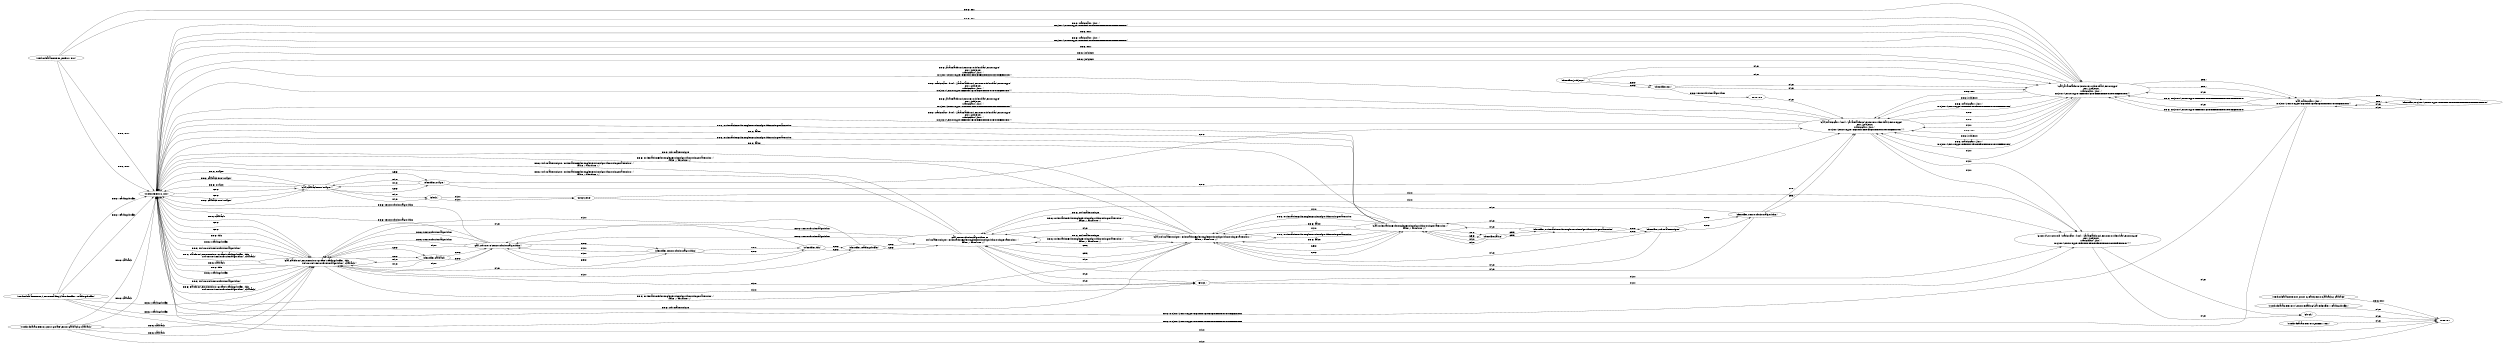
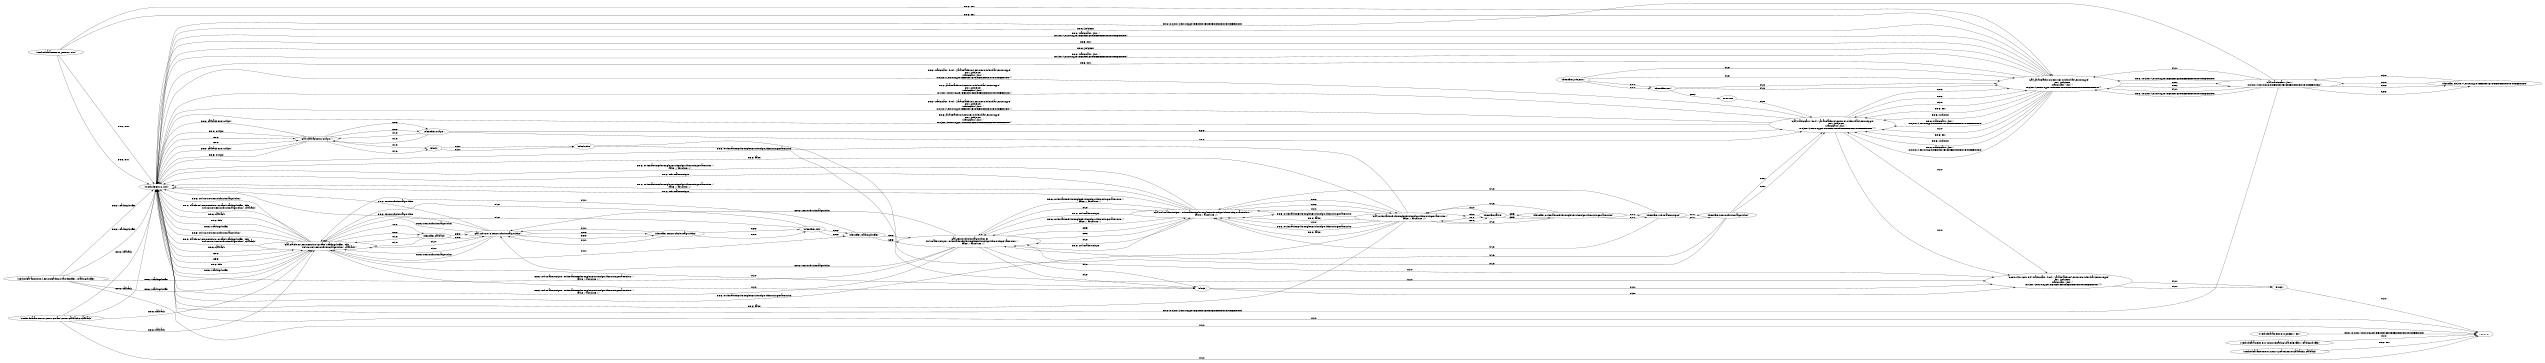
(1707, 93) -> (1693, 94)
none -> (1264, 319)
(2379, 321) -> (2384, 333)
